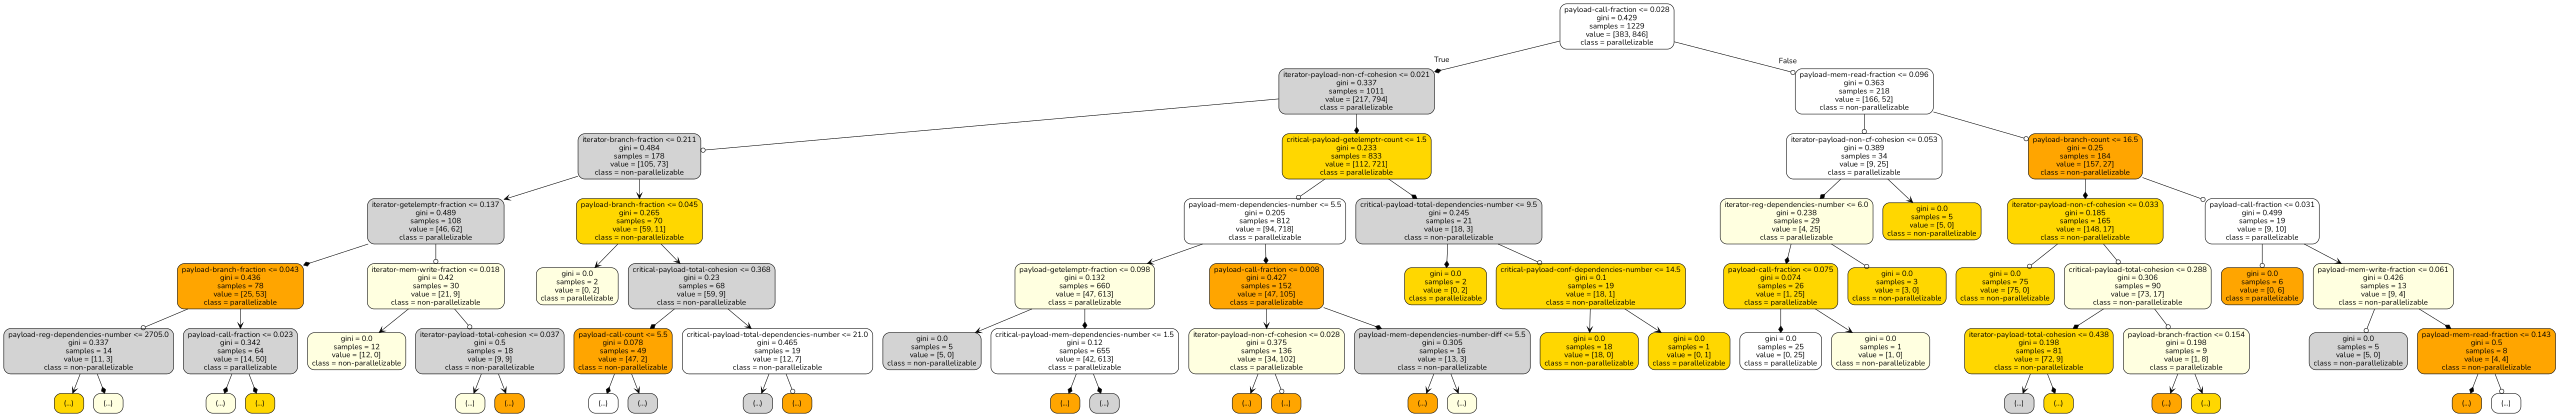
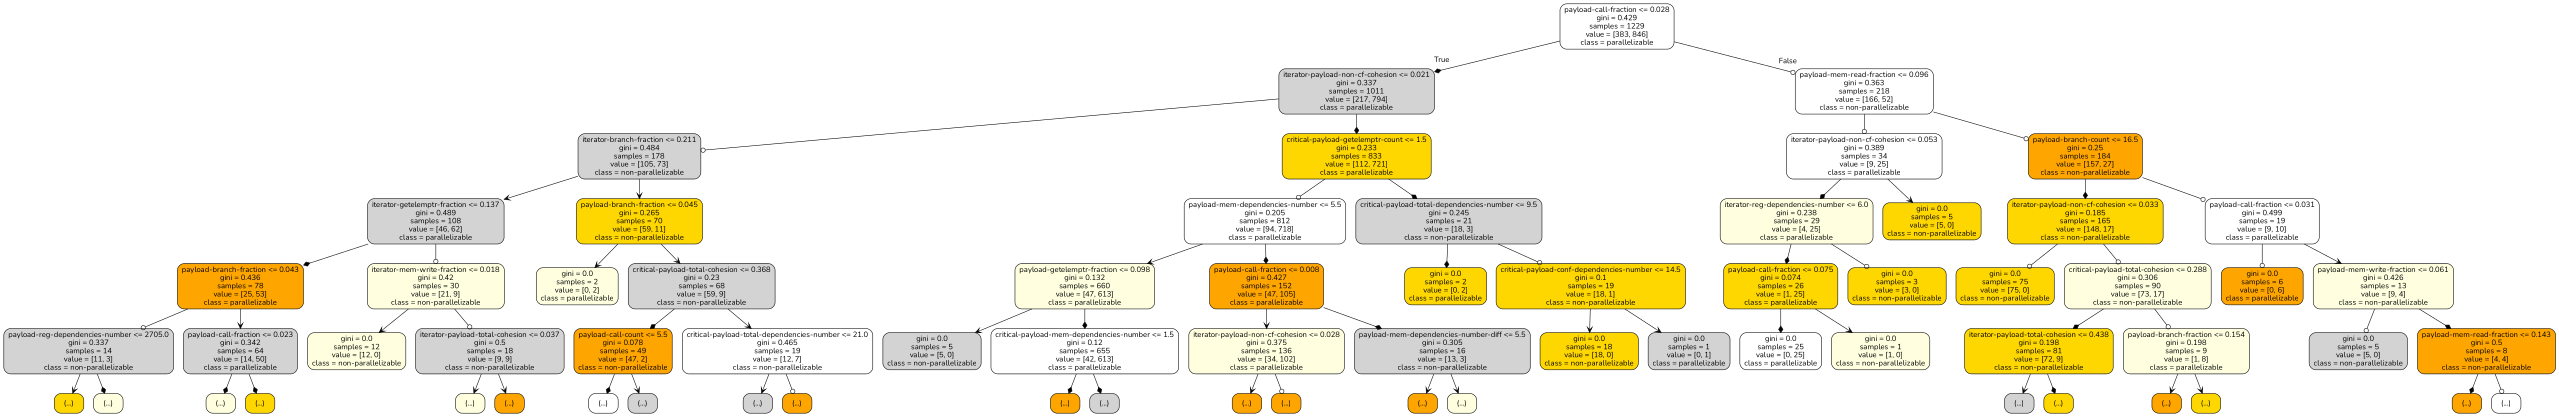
(1689, 351) -> (1689, 351)
